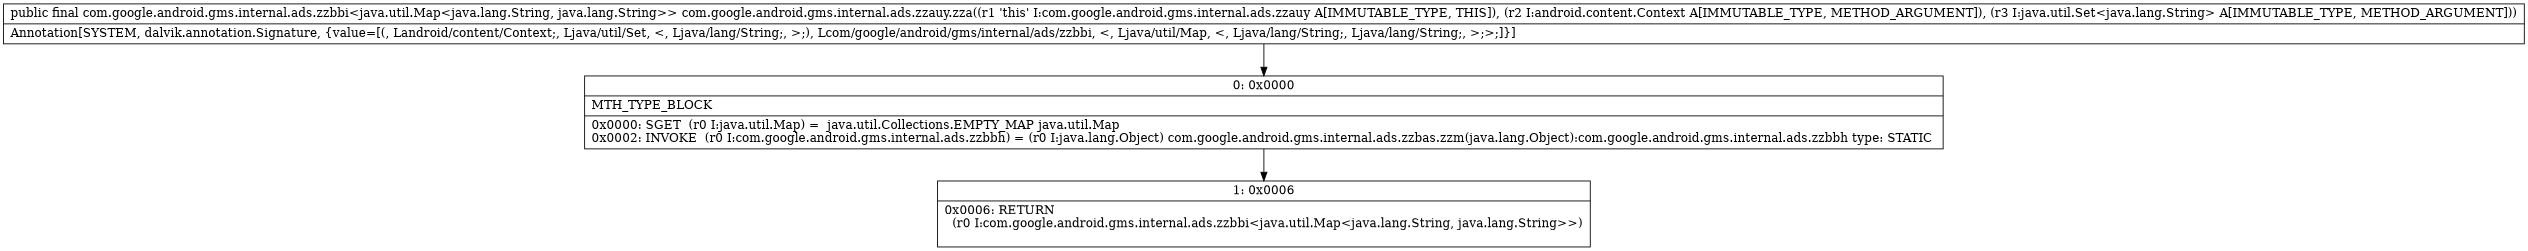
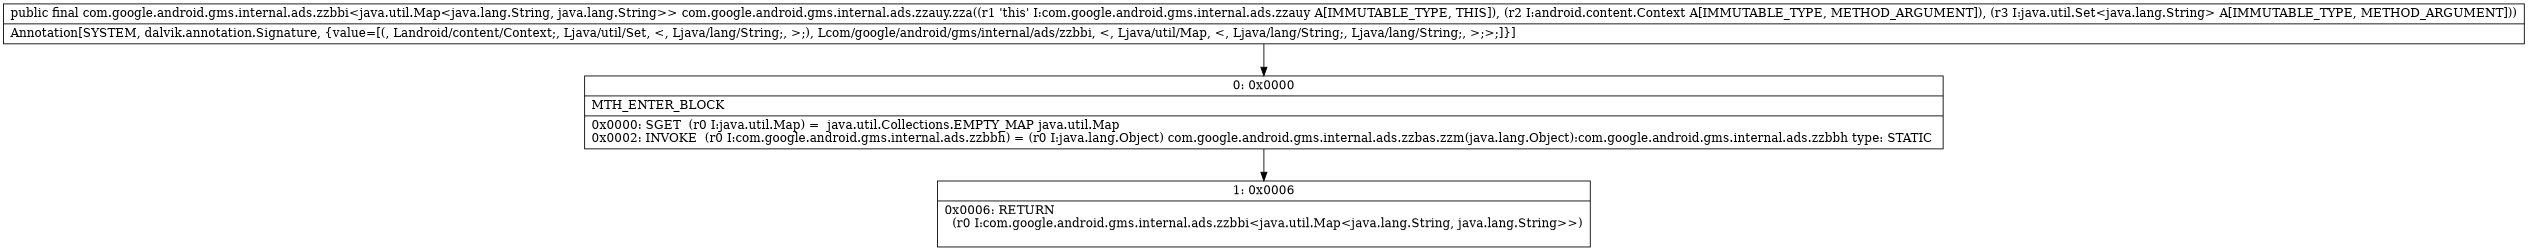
(652, 105) -> (658, 105)
